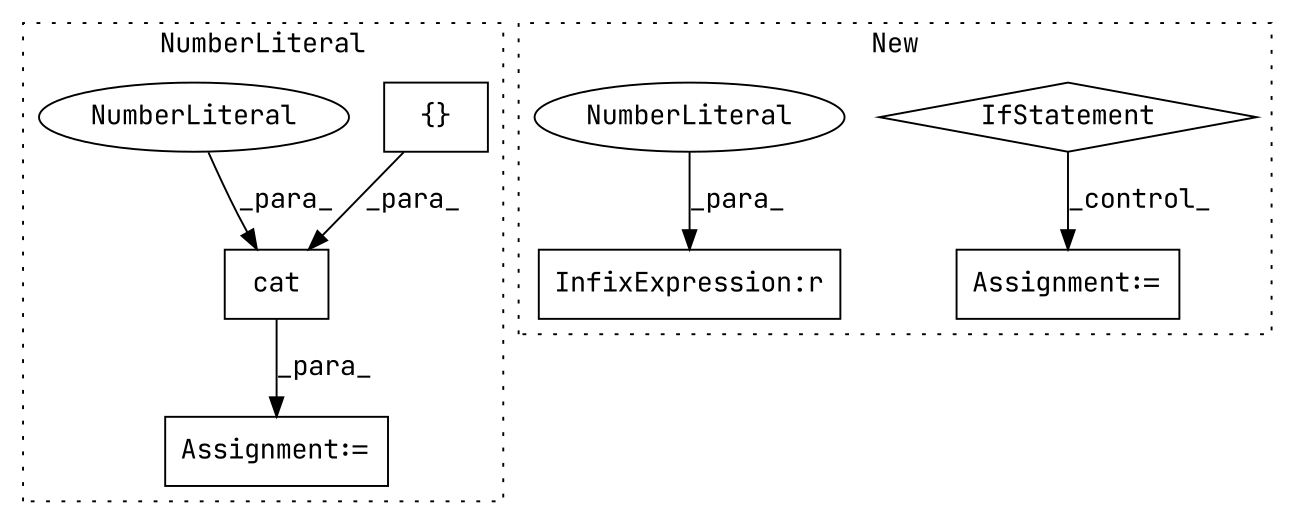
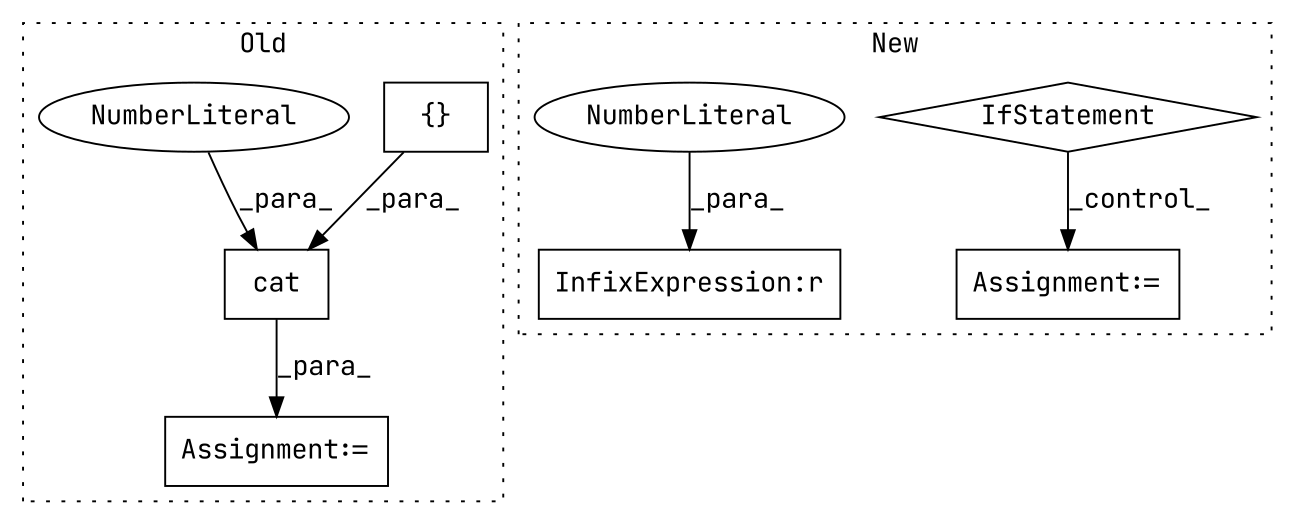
(263, 45) -> (263, 45)
